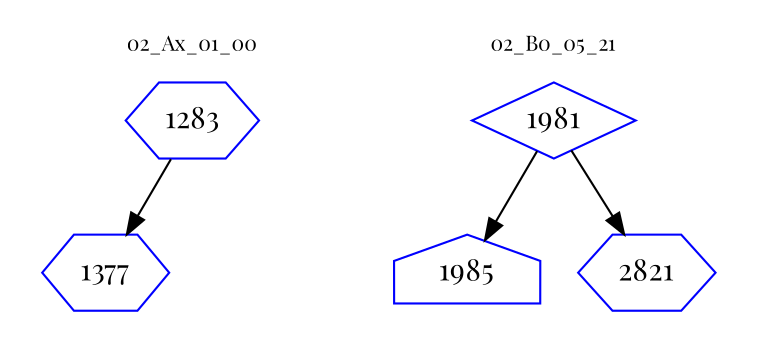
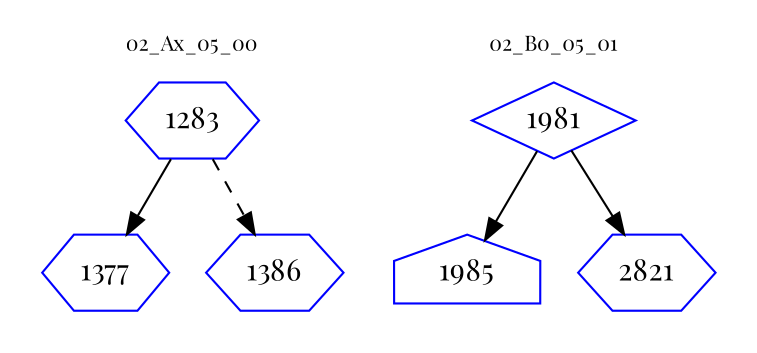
(192, 45) -> (192, 45)
(554, 45) -> (554, 45)
none -> (275, 273)
